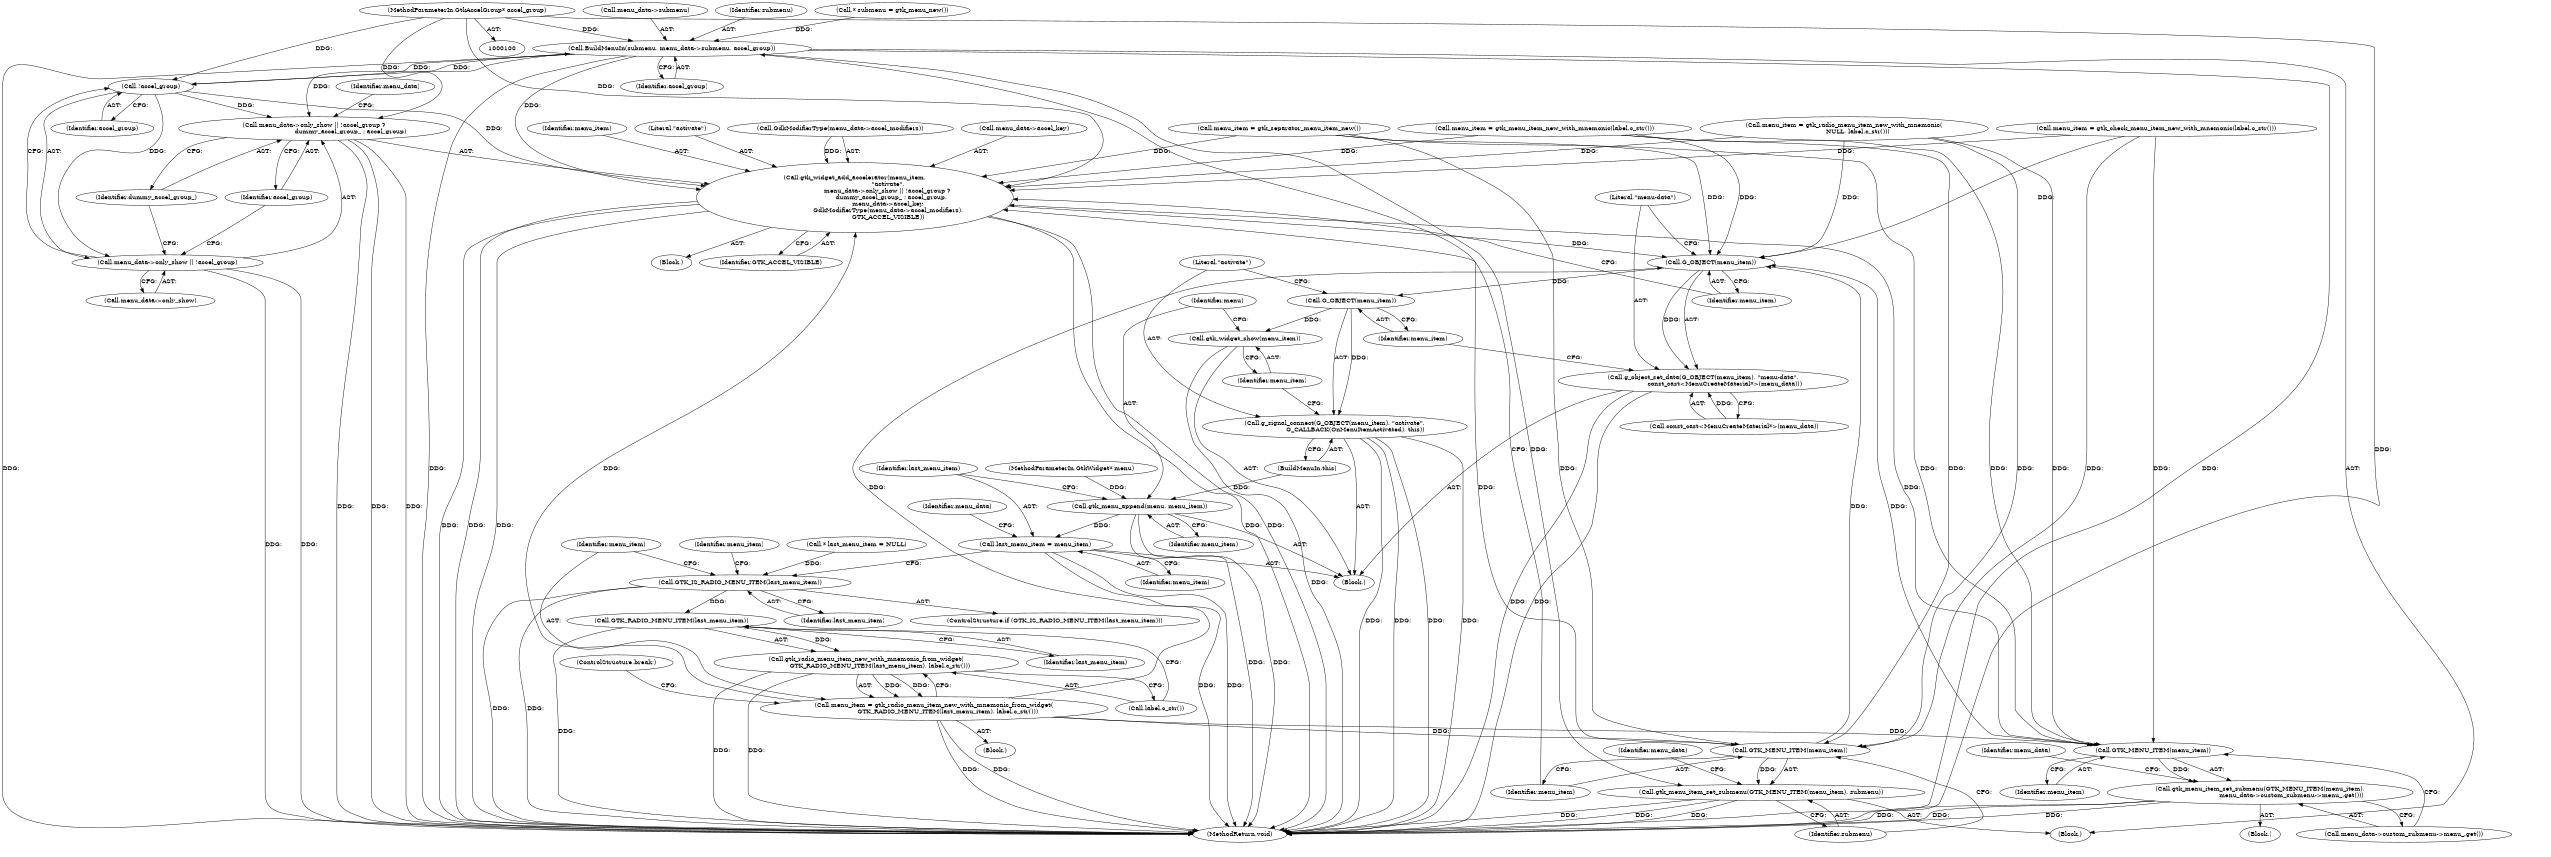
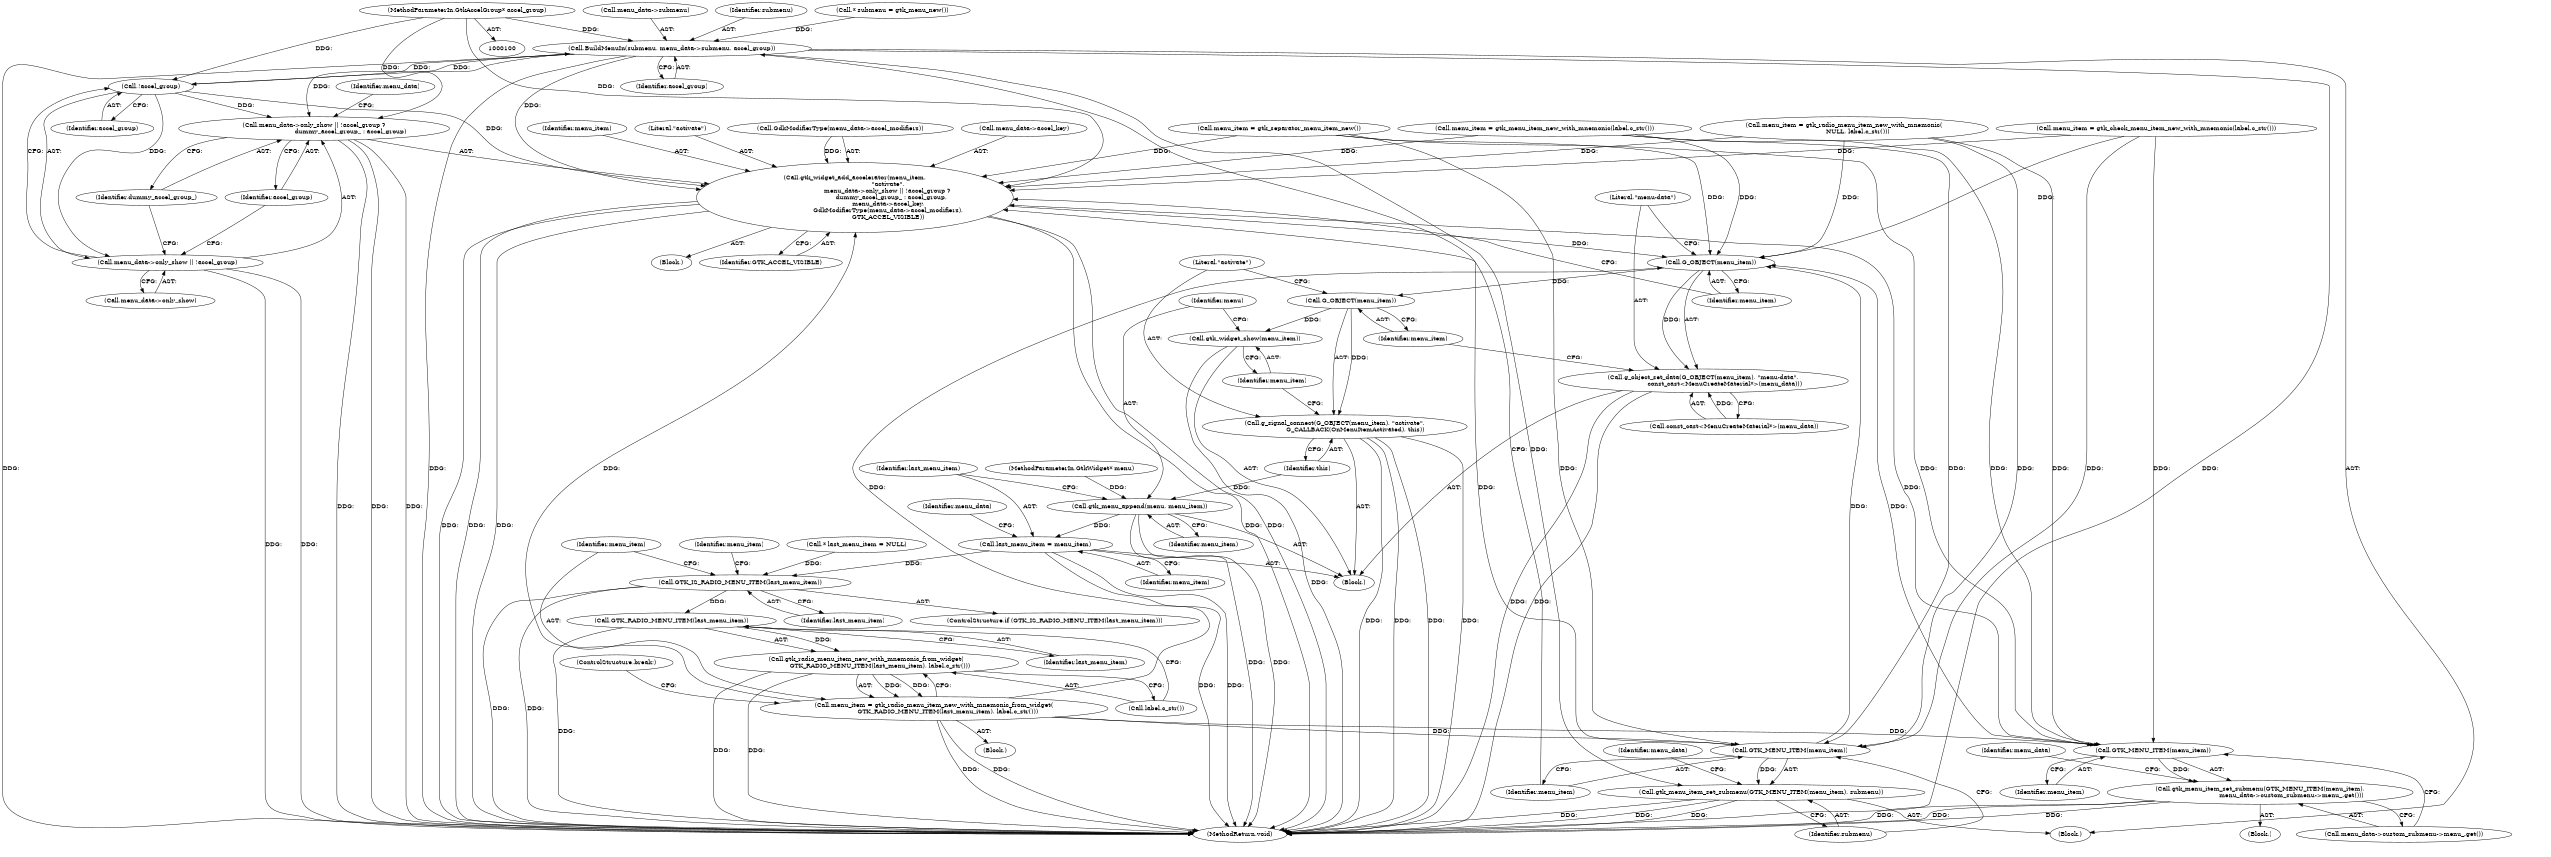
(2307, 41) -> none
(1307, 469) -> (1307, 469)
(915, 564) -> (915, 564)
